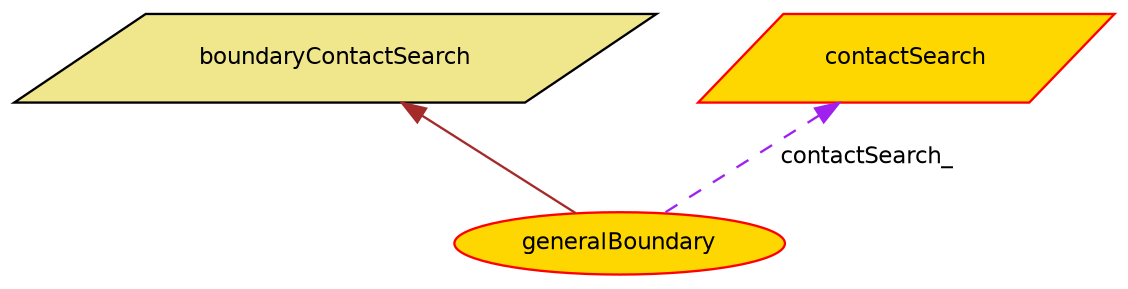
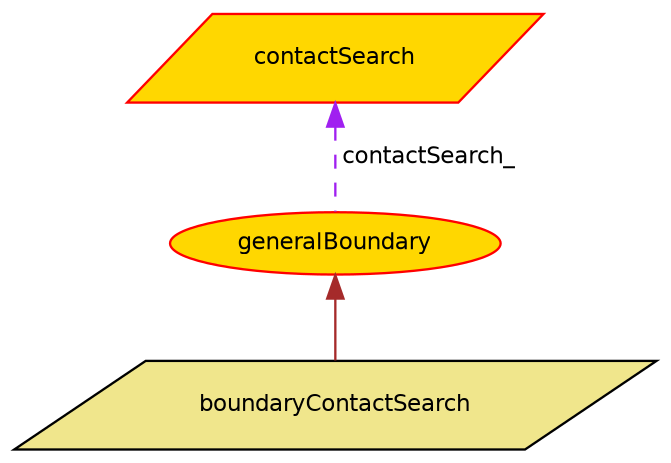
(499, 164) -> (335, 330)
